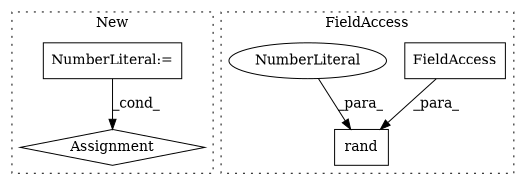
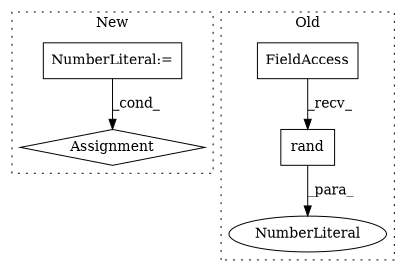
(367, 23) -> (308, 23)
(332, 100) -> (308, 186)
(436, 104) -> (330, 104)
